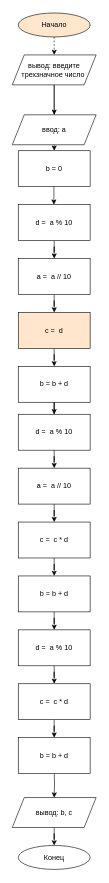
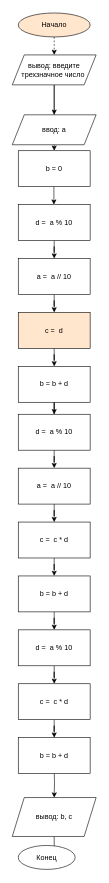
(54, 813) -> (54, 818)
(54, 858) -> (47, 858)
